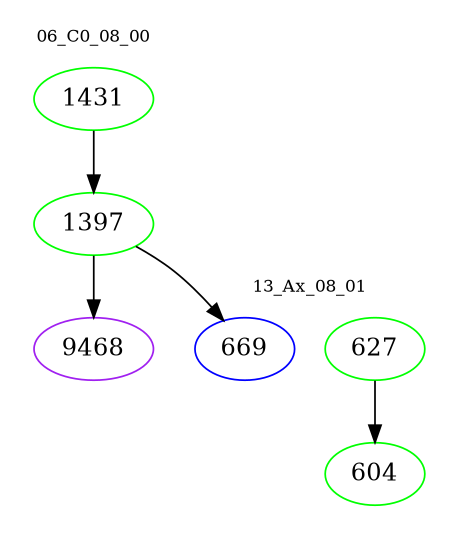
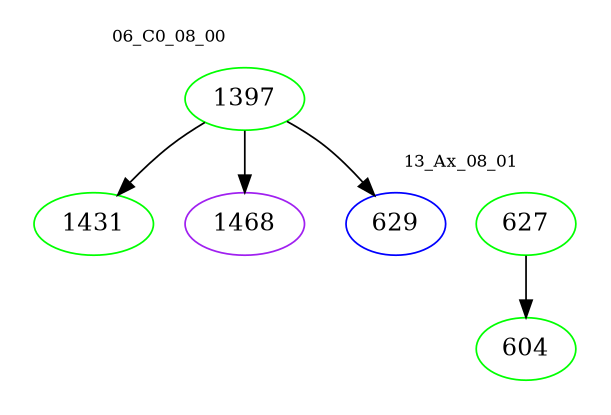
(94, 153) -> (165, 150)
(94, 349) -> (245, 224)
(245, 349) -> (396, 224)
